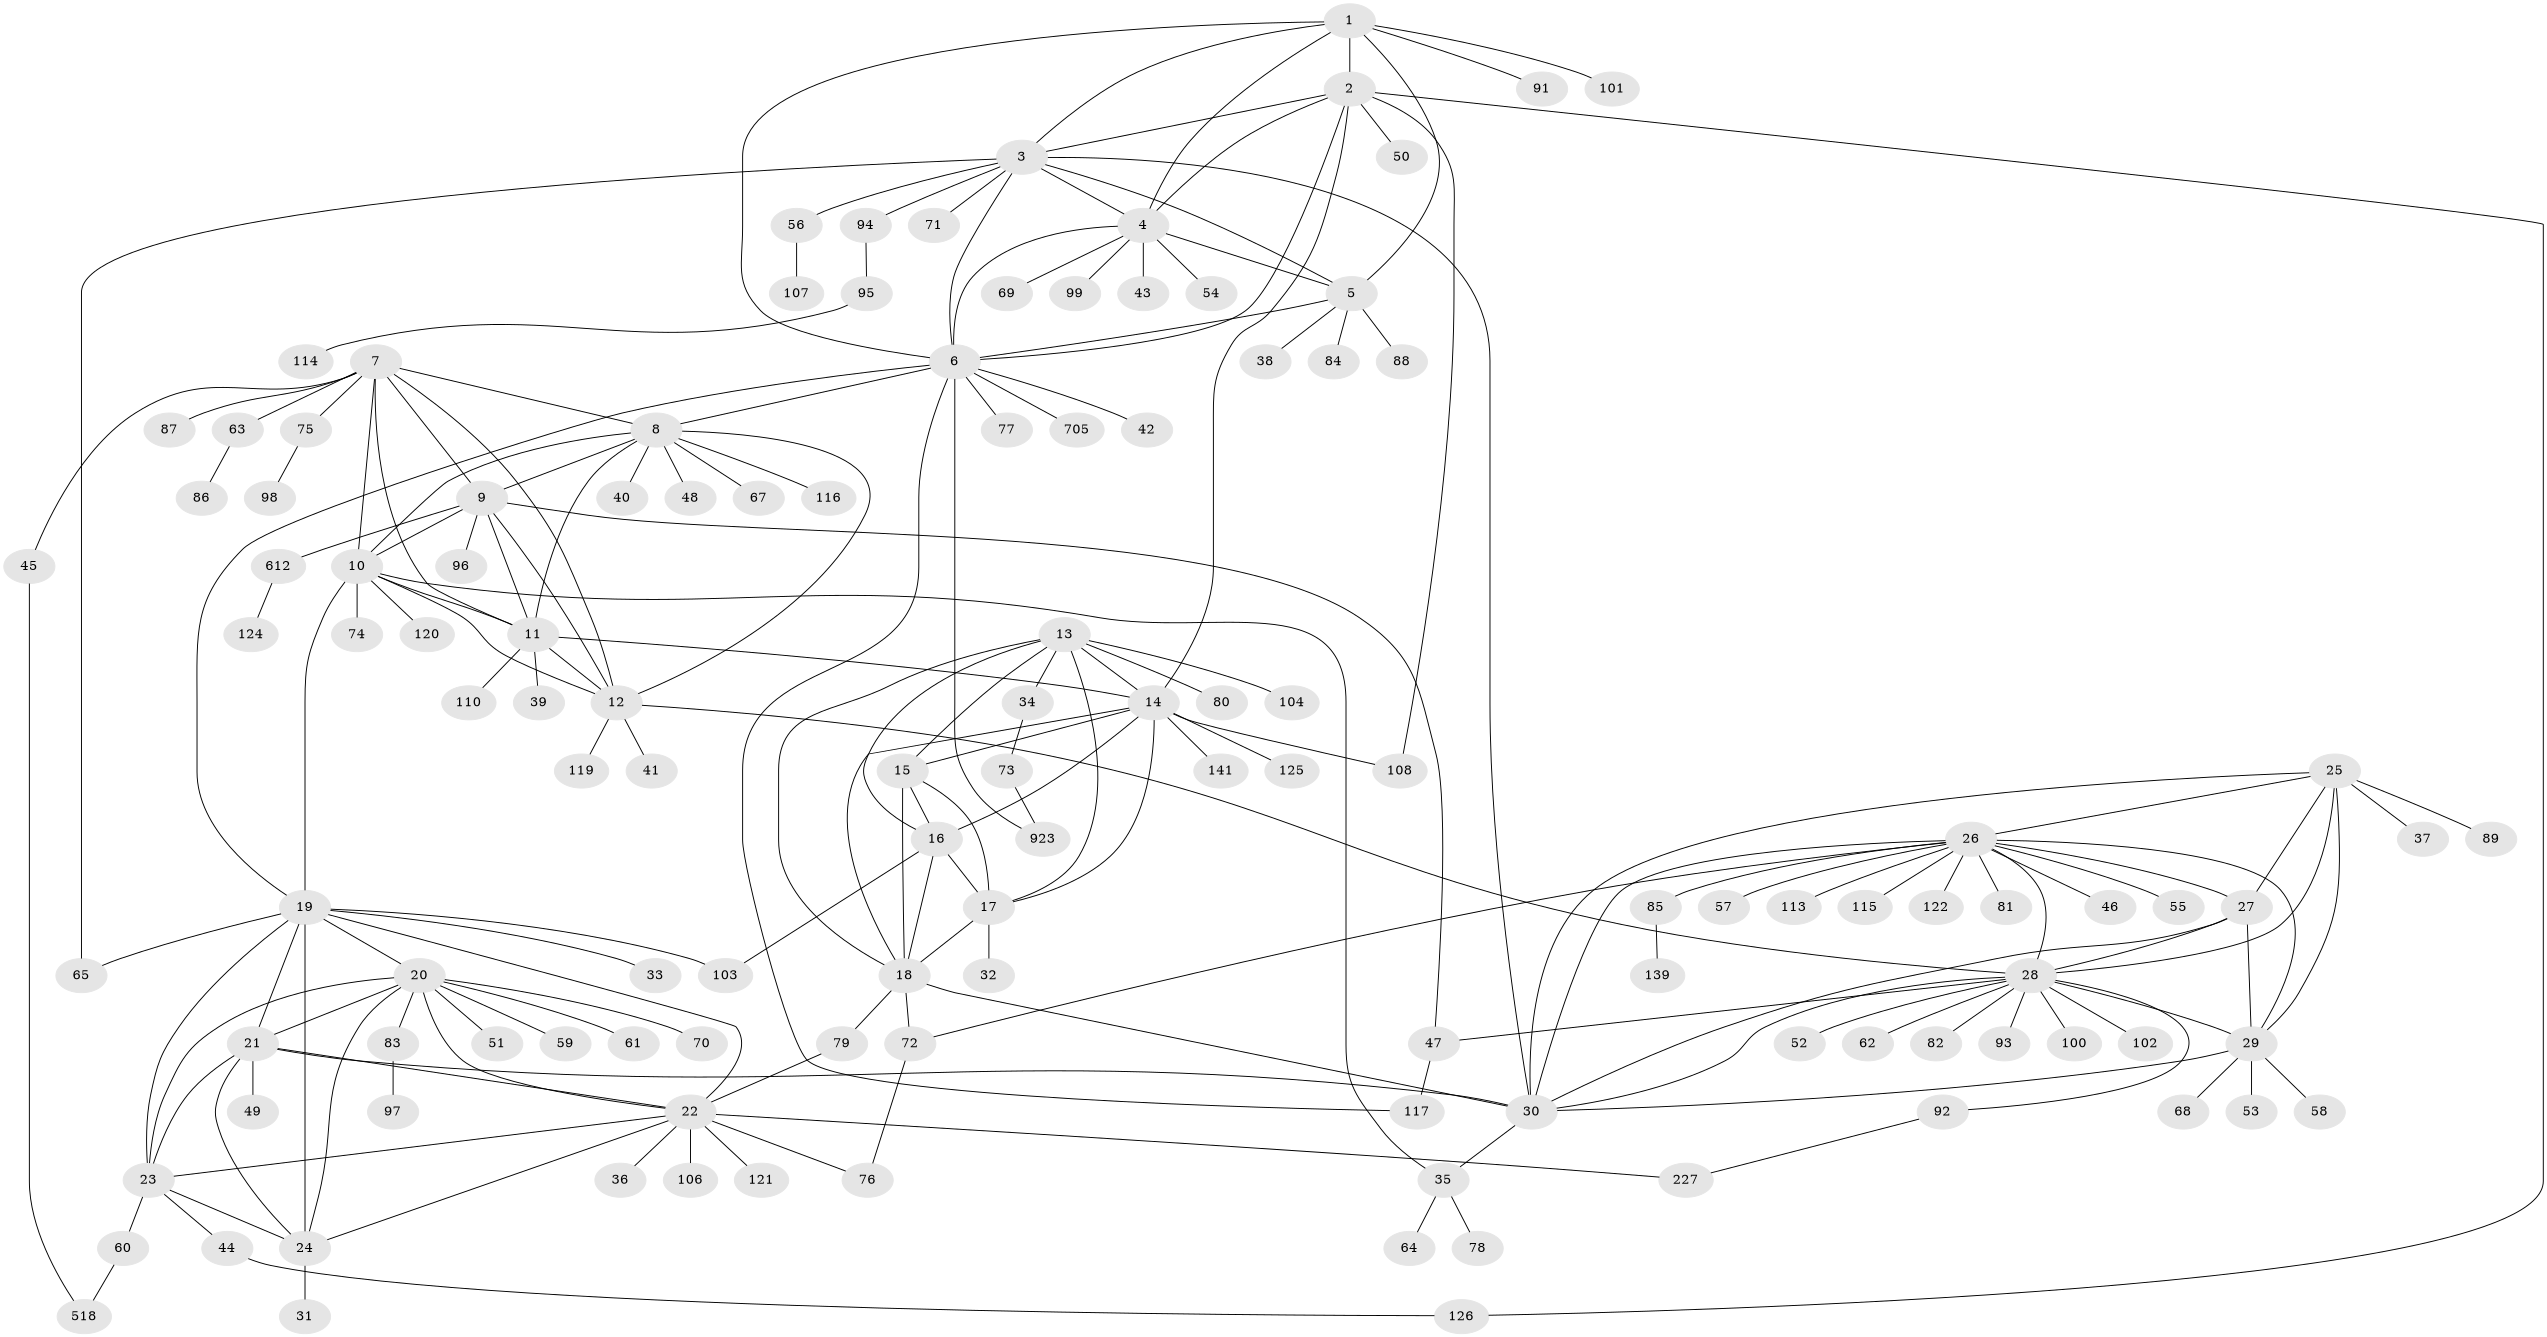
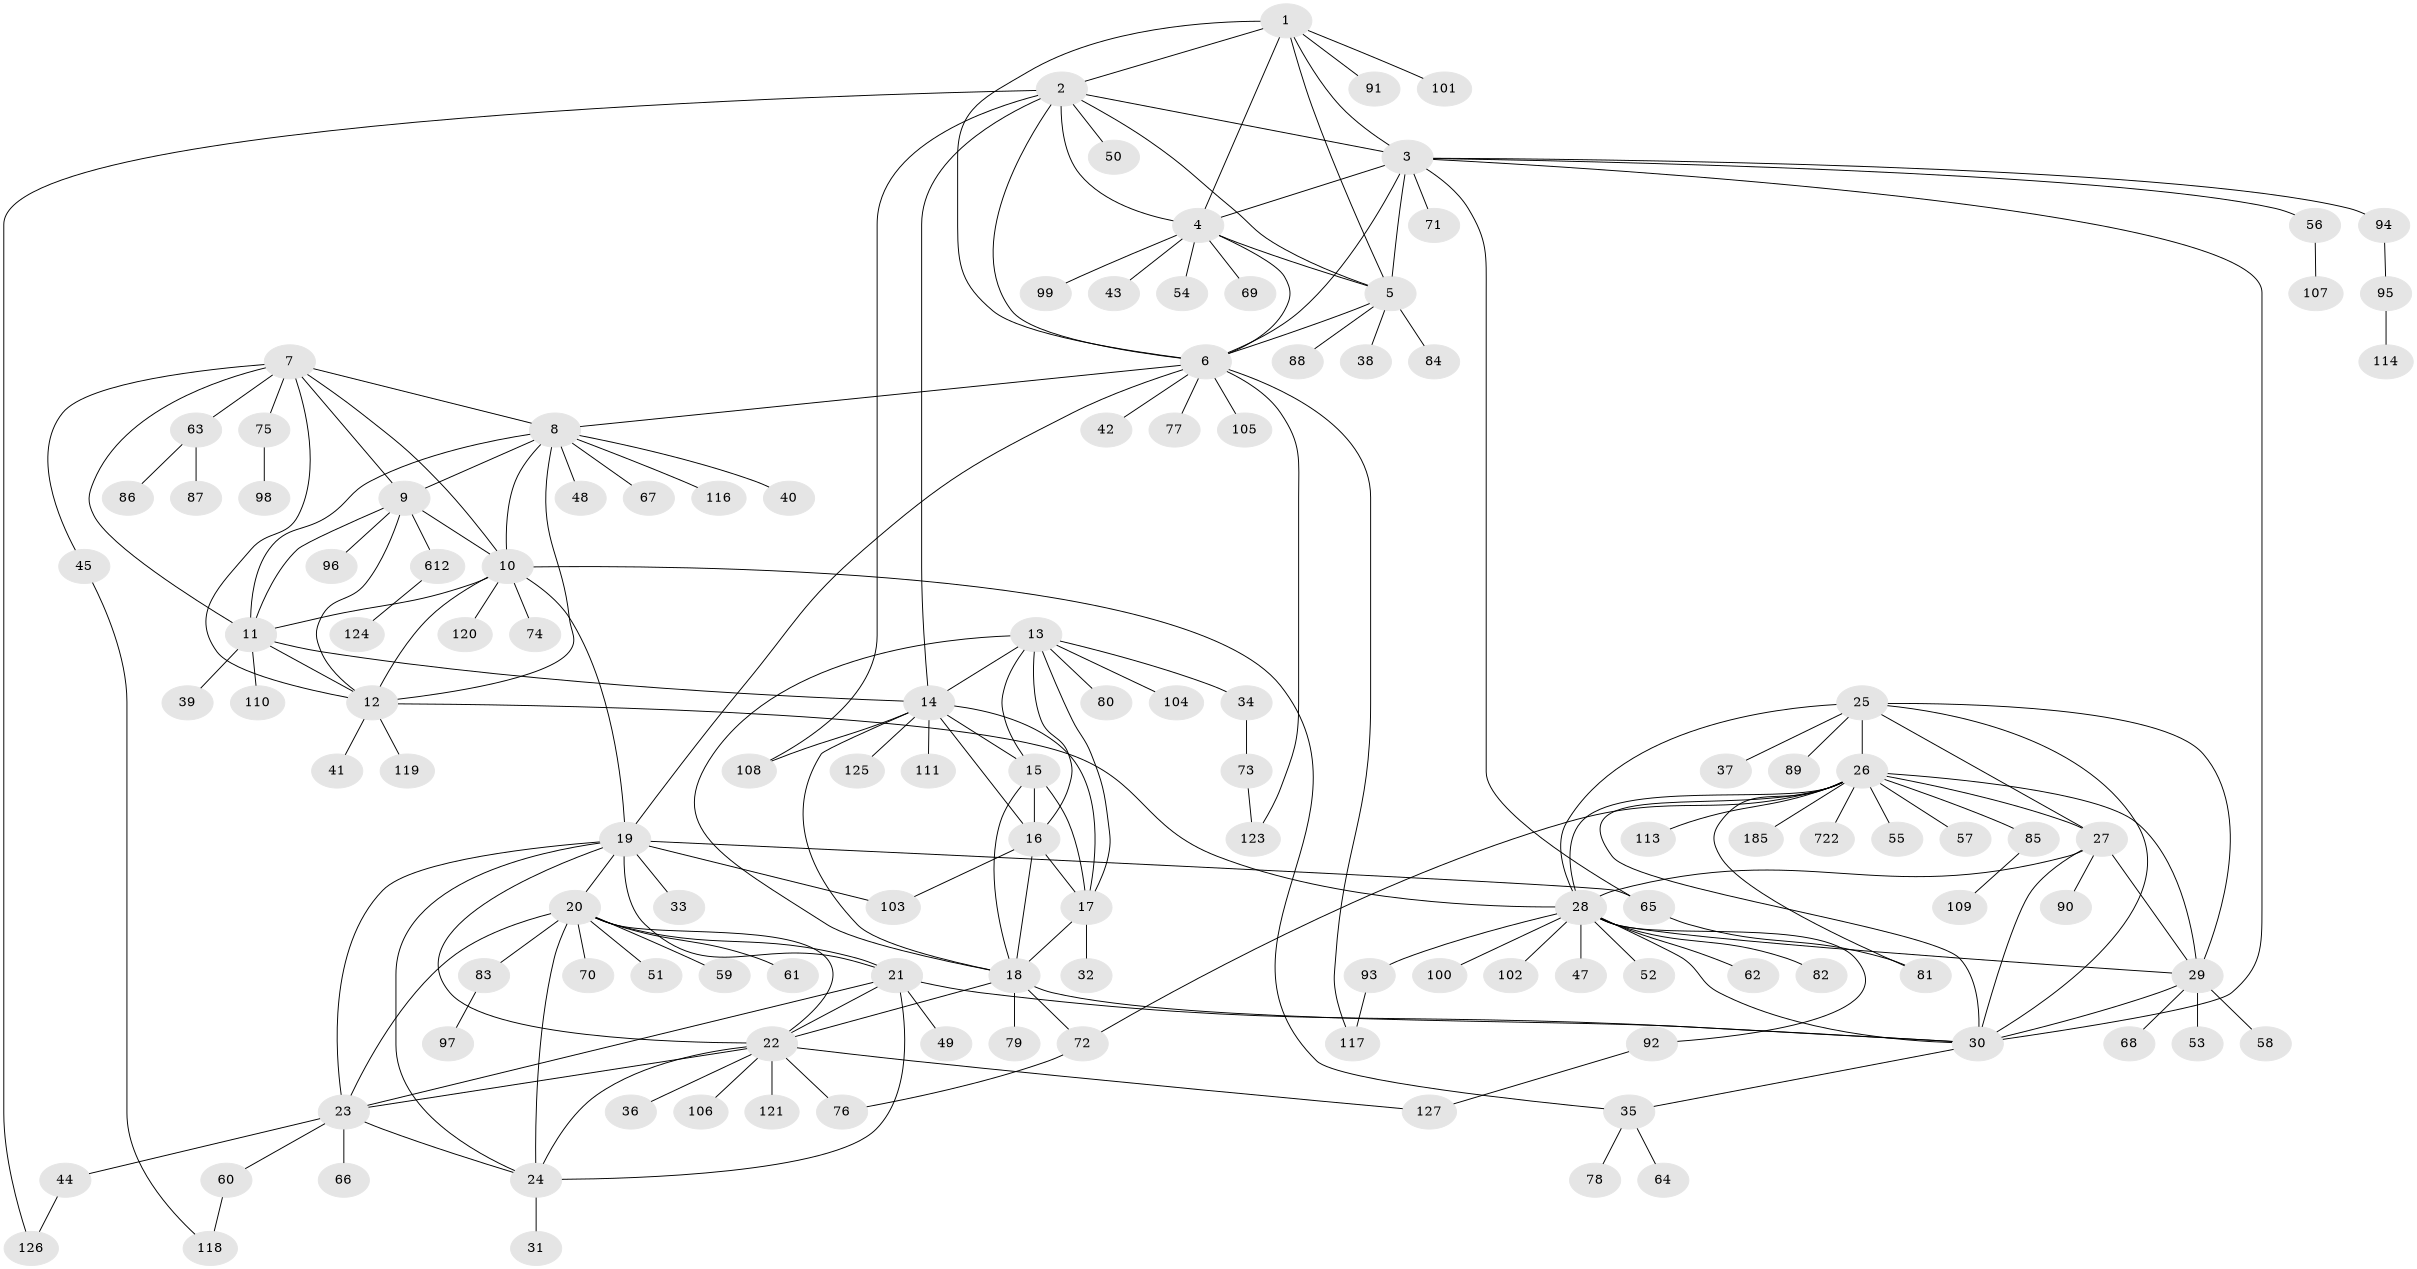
none -> (1221, 199)
(273, 396) -> (196, 464)
(1077, 430) -> (1245, 430)
(1154, 557) -> none
(1221, 771) -> (928, 771)
(1043, 839) -> (1253, 839)
(1865, 907) -> (1756, 839)
(1936, 907) -> (1827, 839)
none -> (2066, 907)
(2110, 907) -> none
none -> (1787, 941)
(1658, 976) -> (1960, 907)
(1426, 1078) -> (1361, 1010)
(755, 1083) -> (893, 1010)
none -> (344, 1180)
(1686, 1180) -> (1429, 1112)
(84, 1317) -> (210, 1248)
